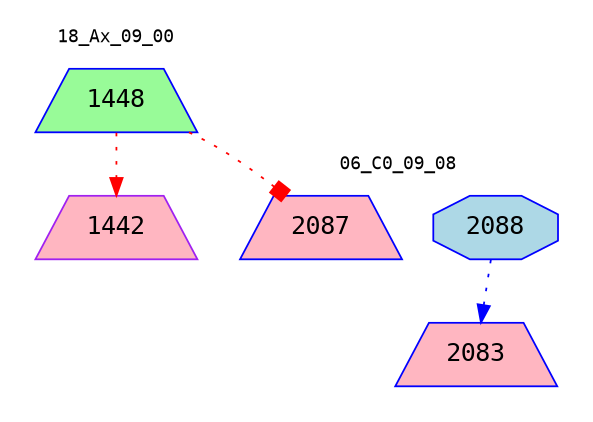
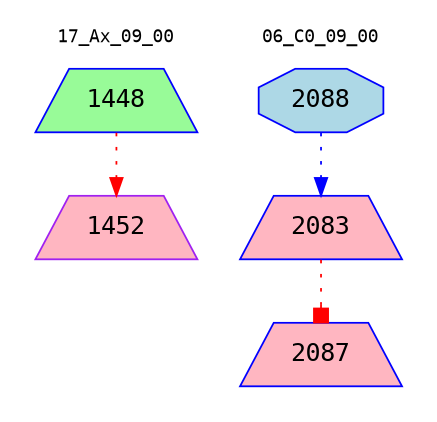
(116, 38) -> (116, 38)
(238, 160) -> (321, 282)
(399, 165) -> (321, 38)
(116, 228) -> (116, 228)
